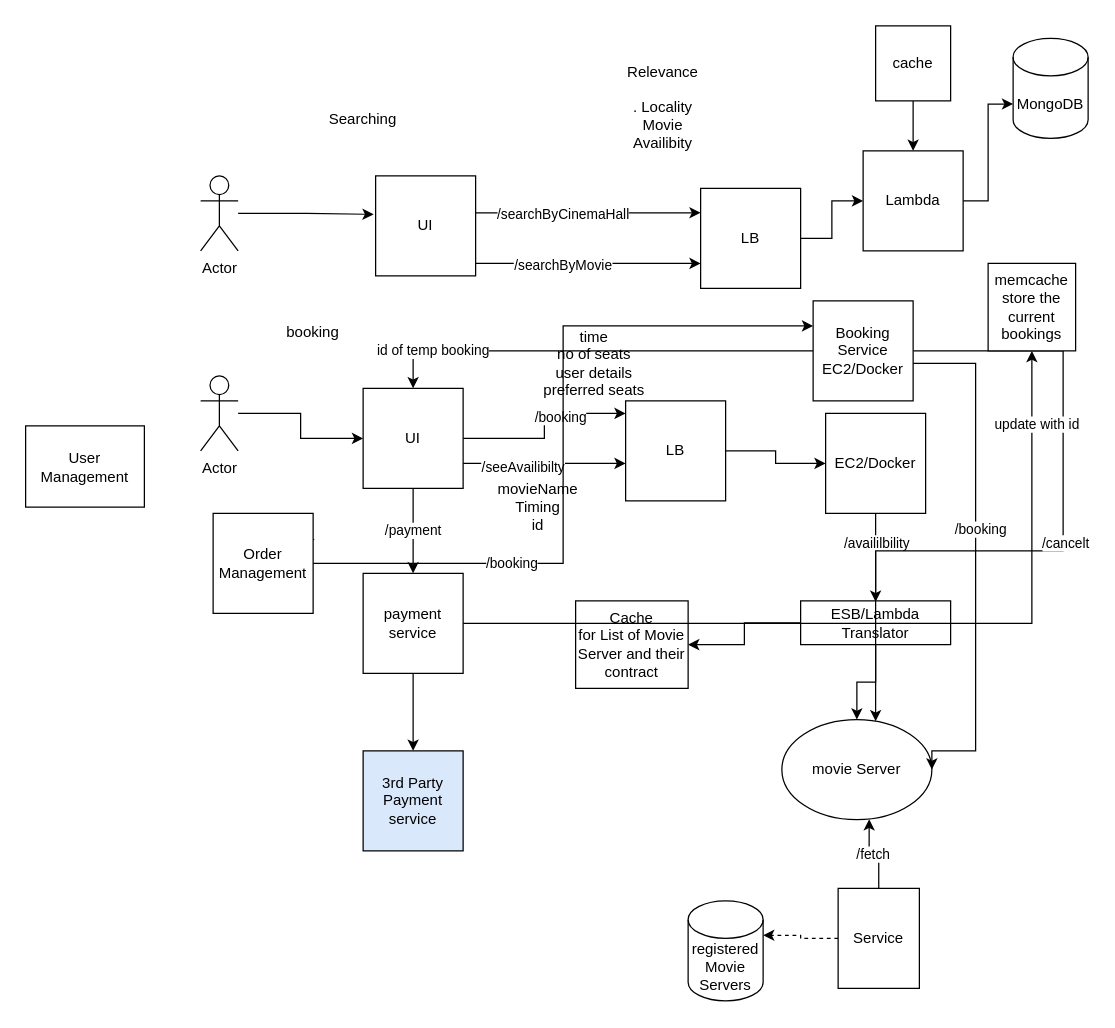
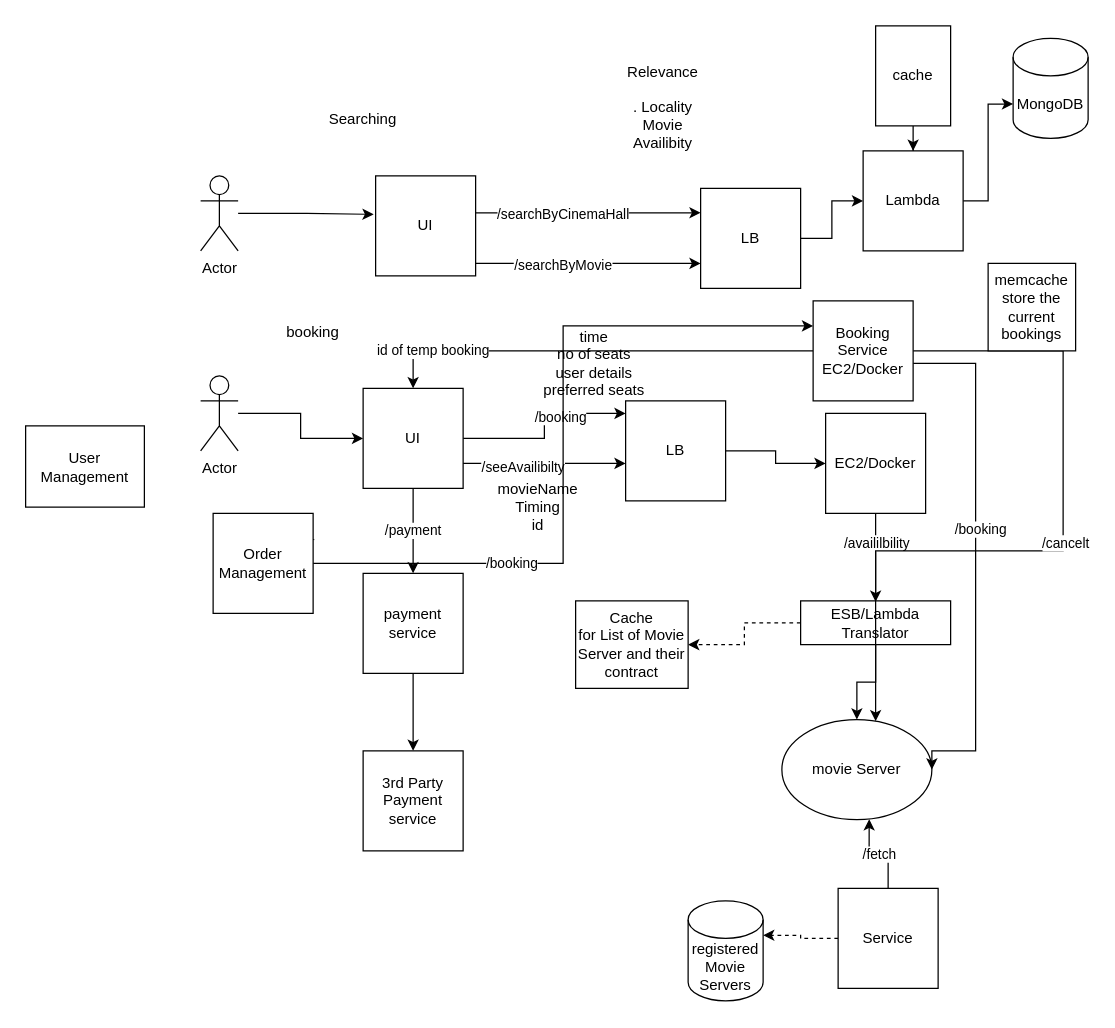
(913, 63) -> (913, 76)
(1032, 607) -> none
(729, 644) -> (729, 644)
(413, 801) -> (413, 801)
(879, 938) -> (888, 938)
